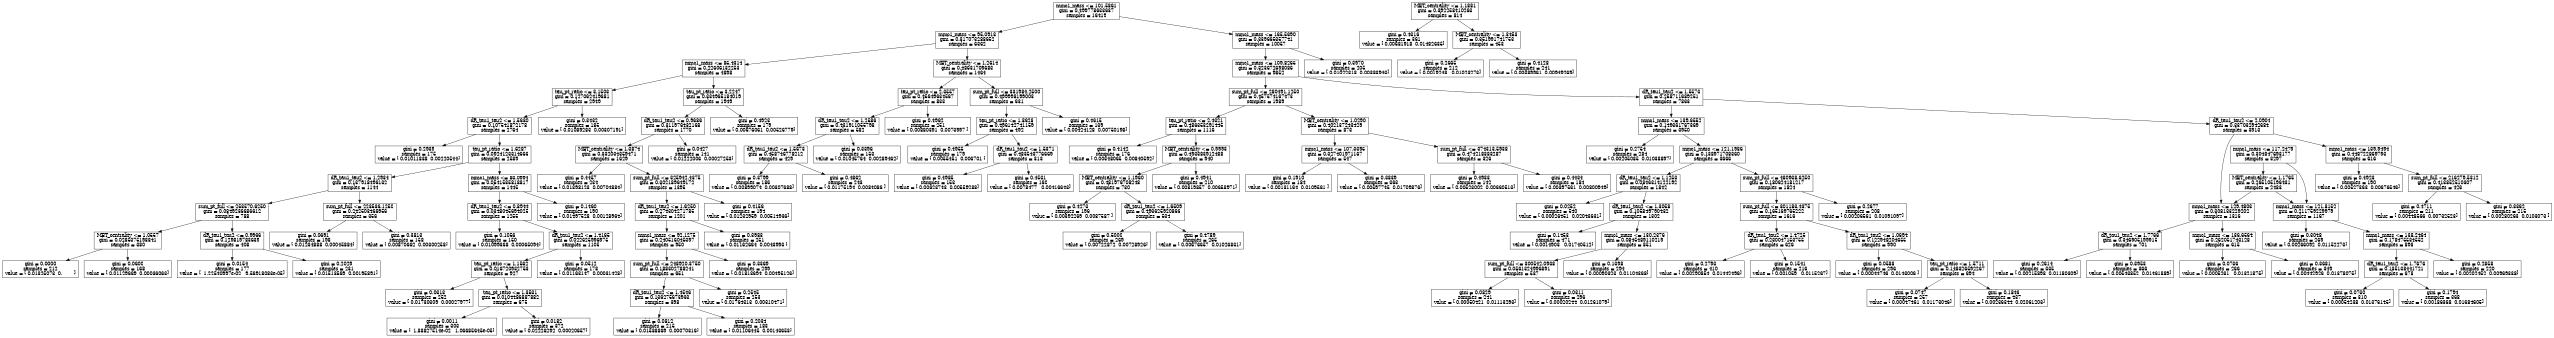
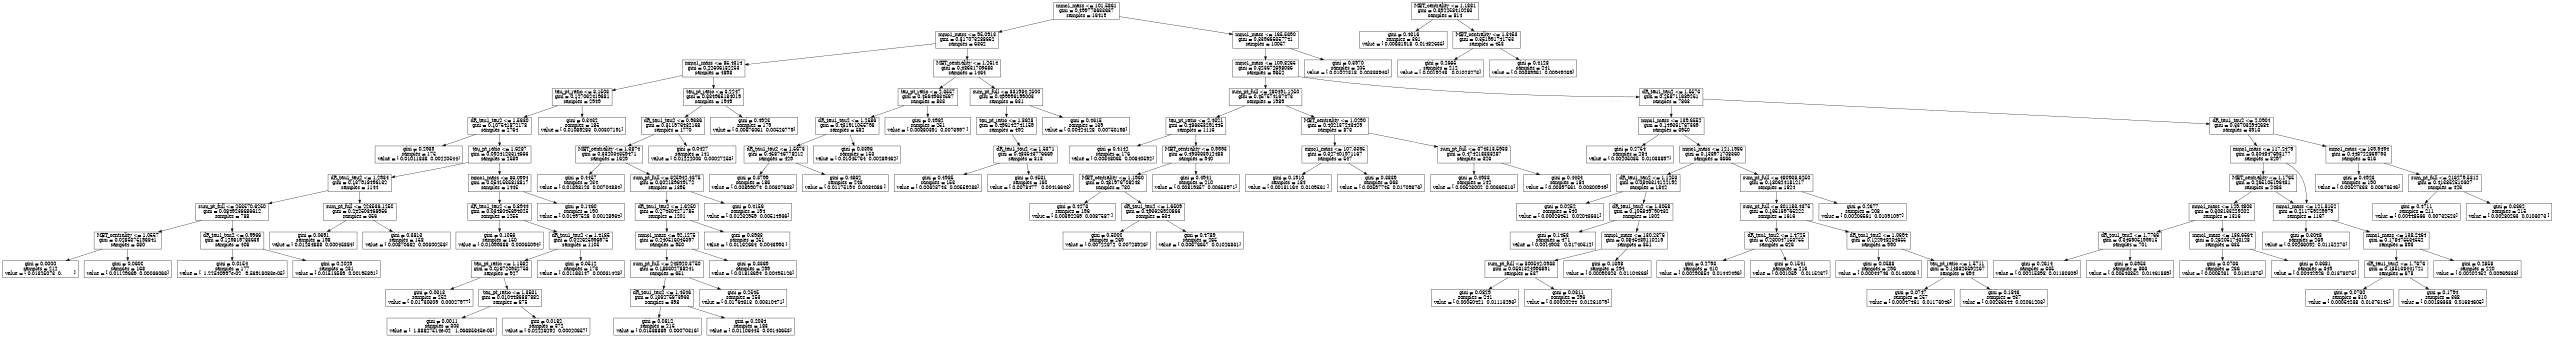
(948, 155) -> none
(2223, 166) -> (2251, 139)
(1153, 212) -> (1153, 212)
(2223, 241) -> (2223, 241)
